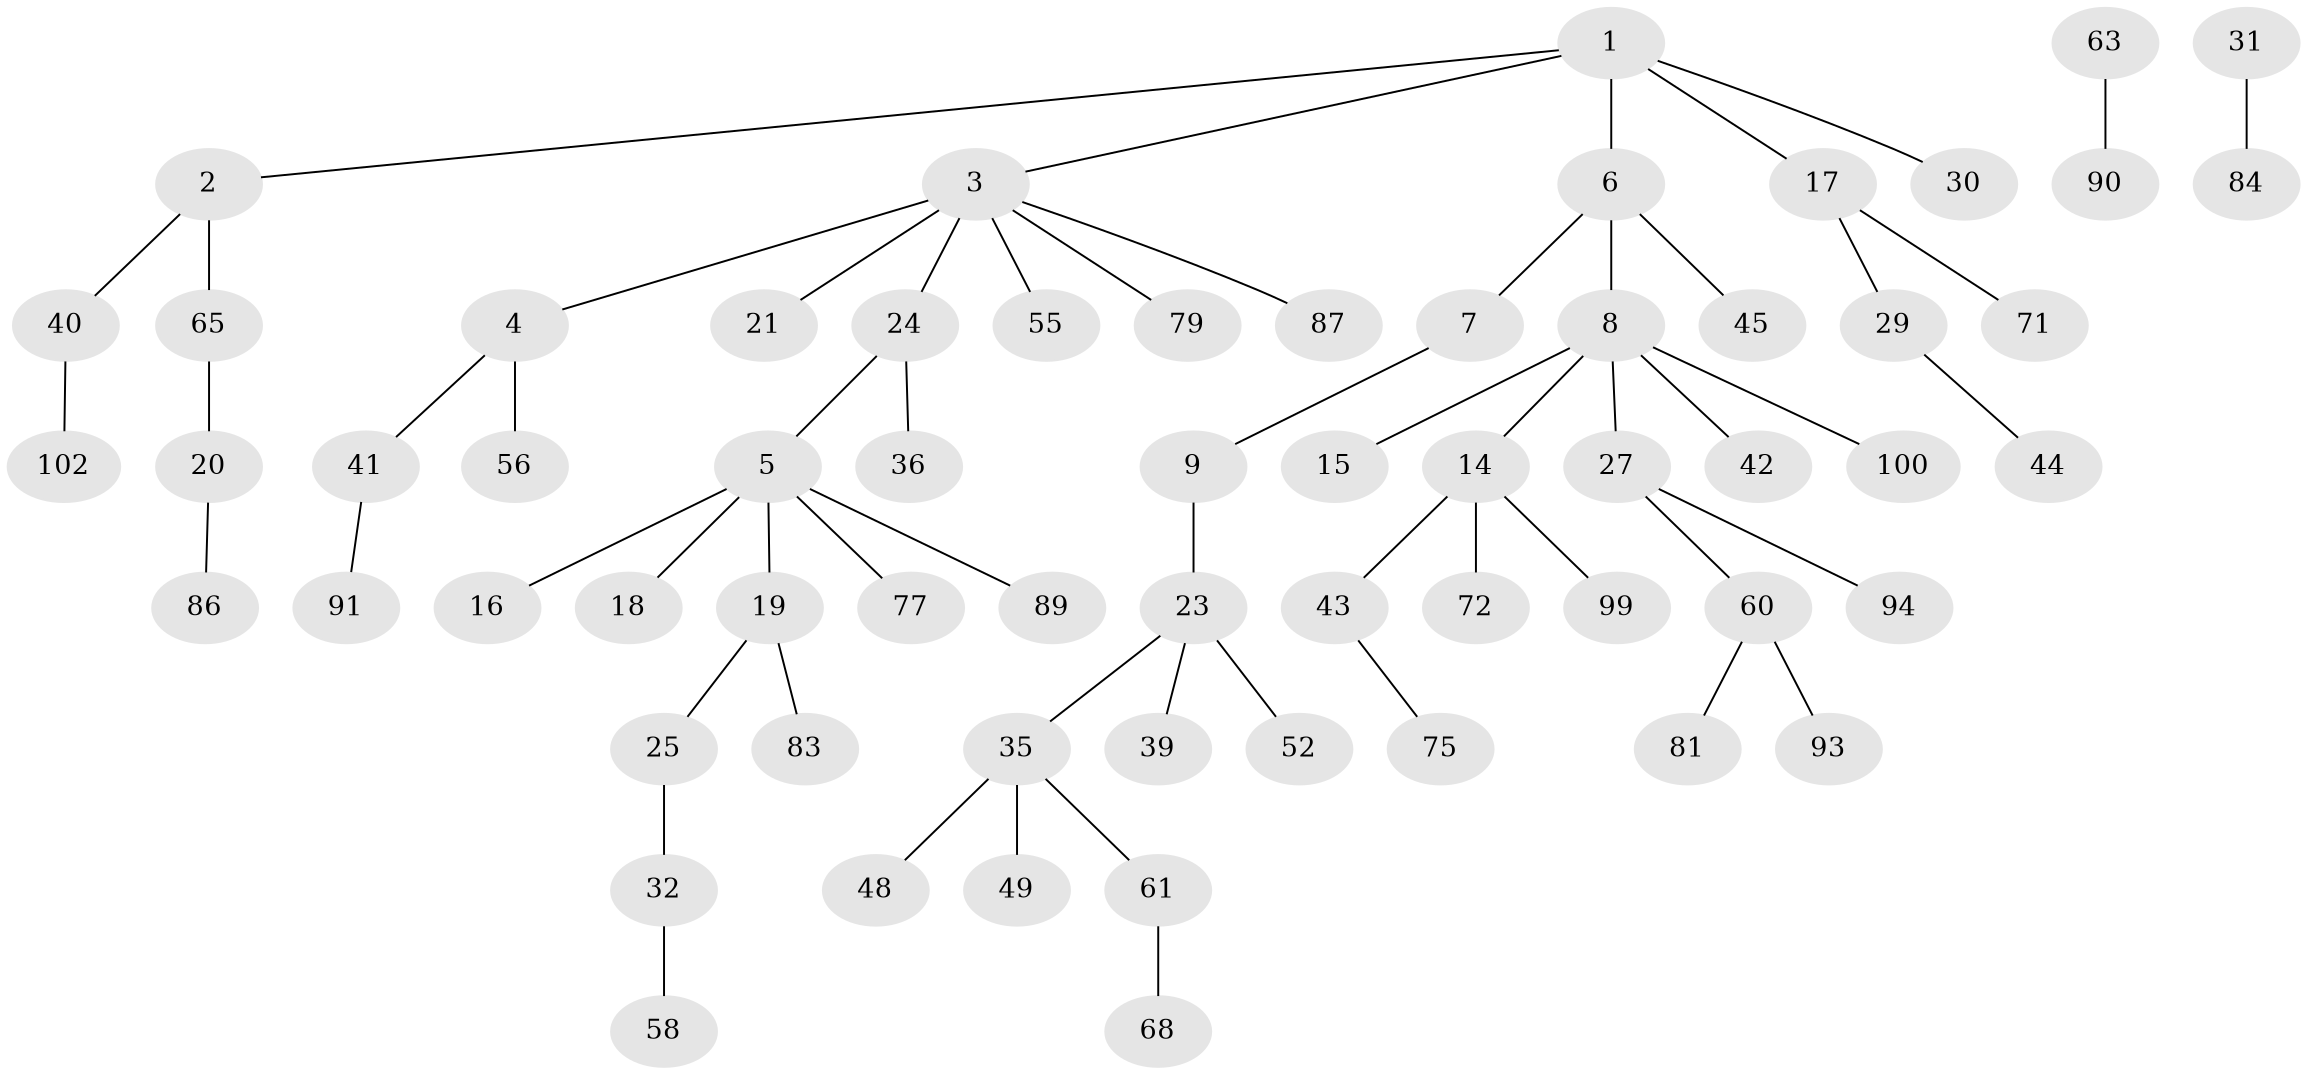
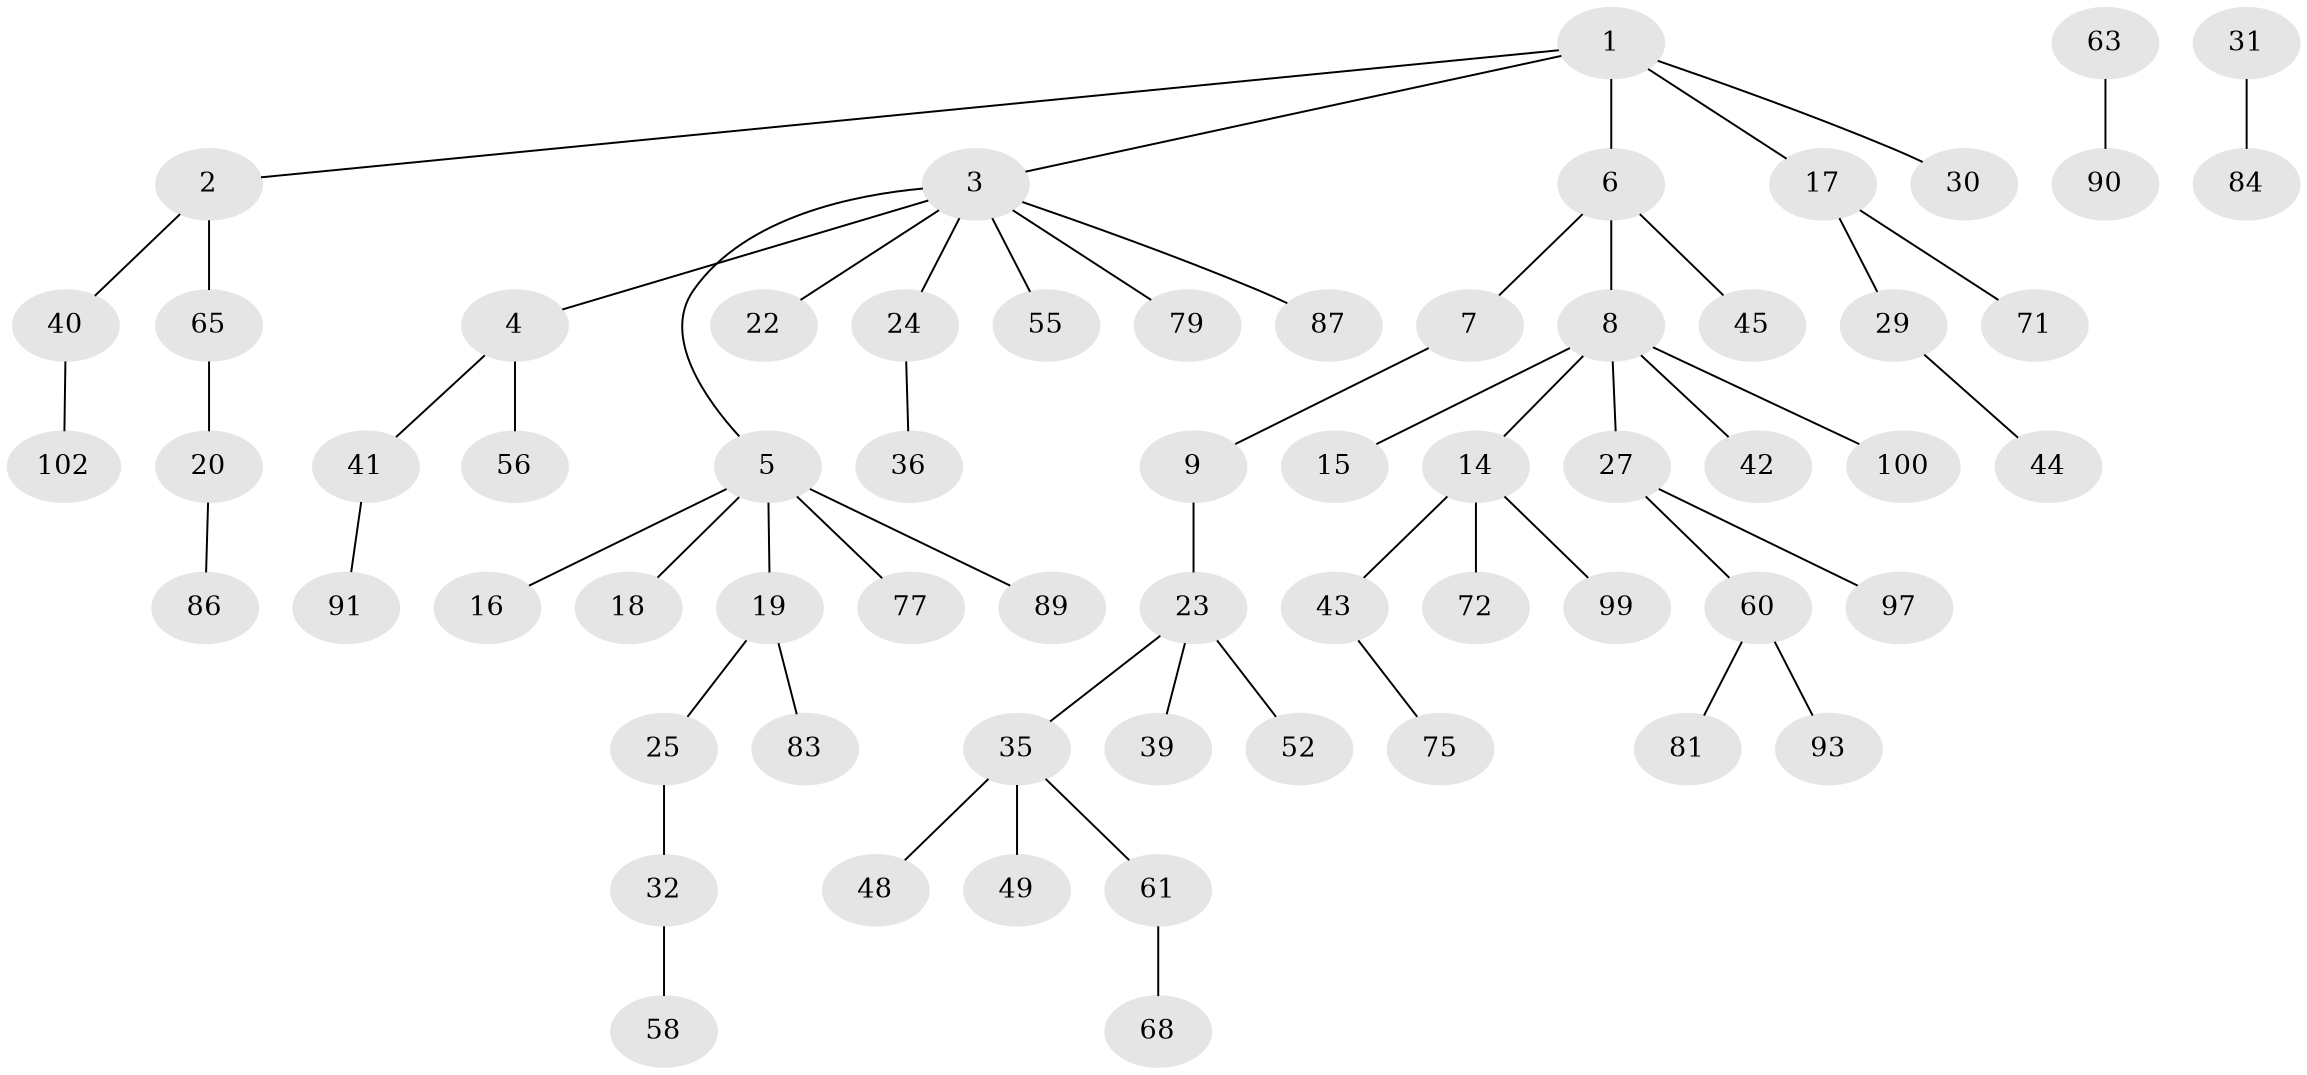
(764, 326) -> (764, 326)
(837, 396) -> (742, 243)
(1900, 608) -> (1900, 608)
